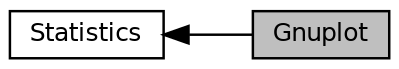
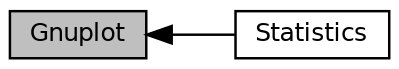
(221, 35) -> (203, 35)
